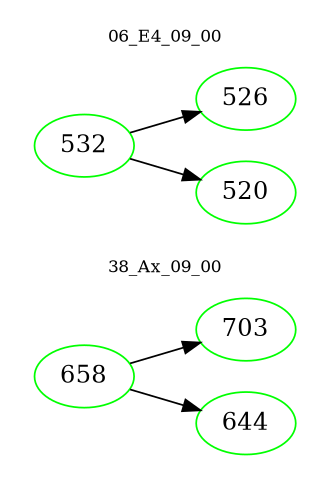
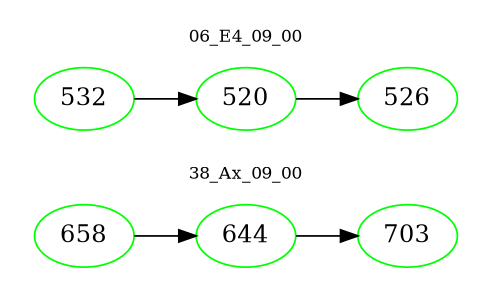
(157, 125) -> (318, 99)
(157, 356) -> (318, 236)
